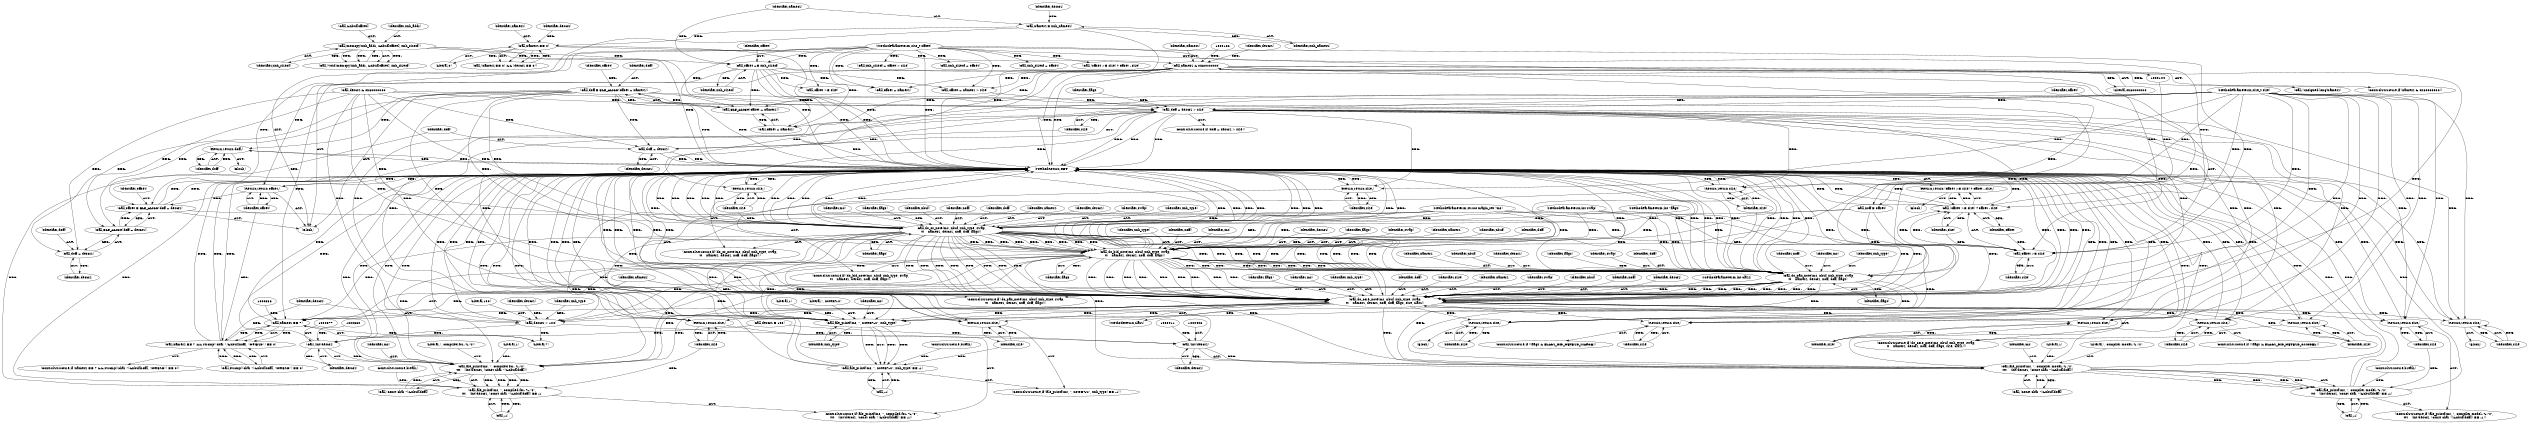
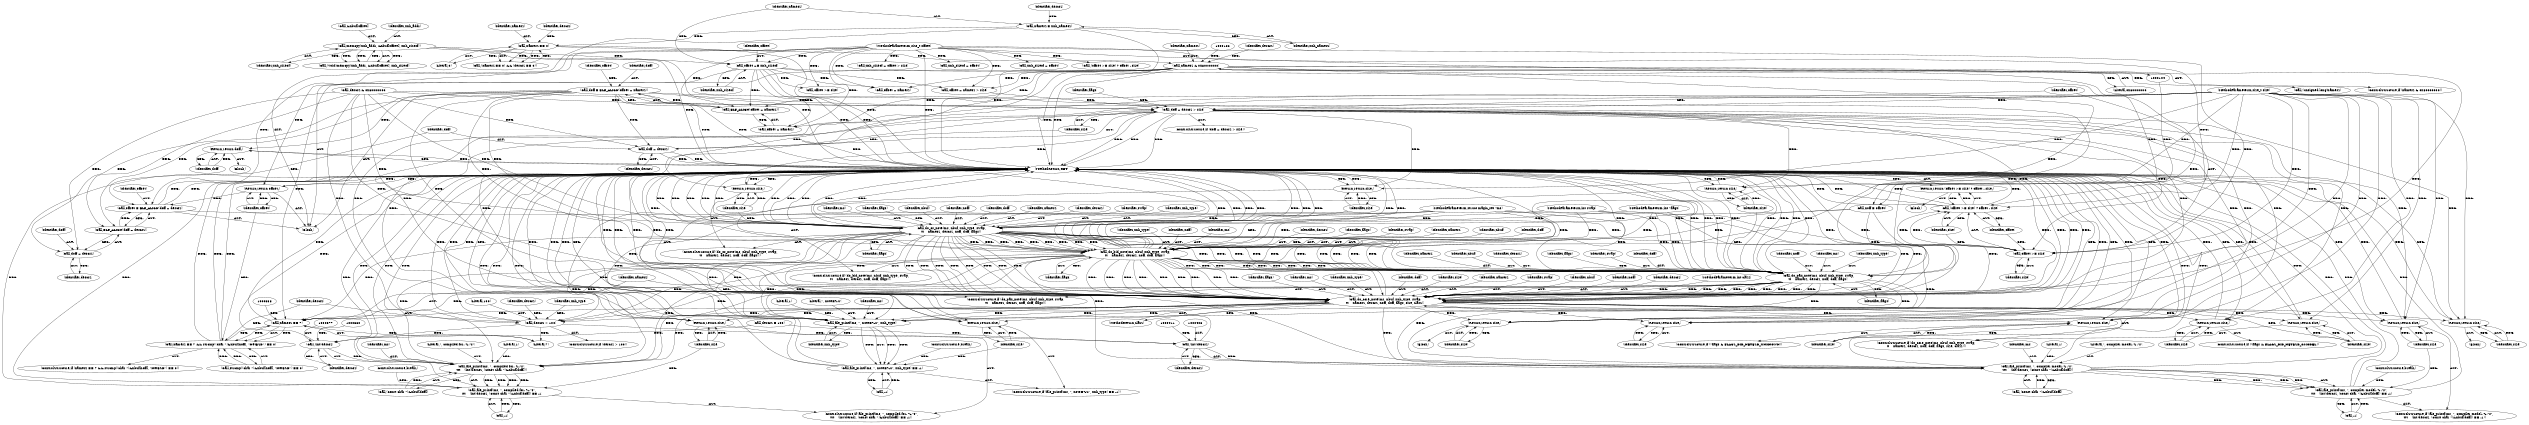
none -> (598, 345)
(1546, 345) -> none
none -> (1729, 345)
